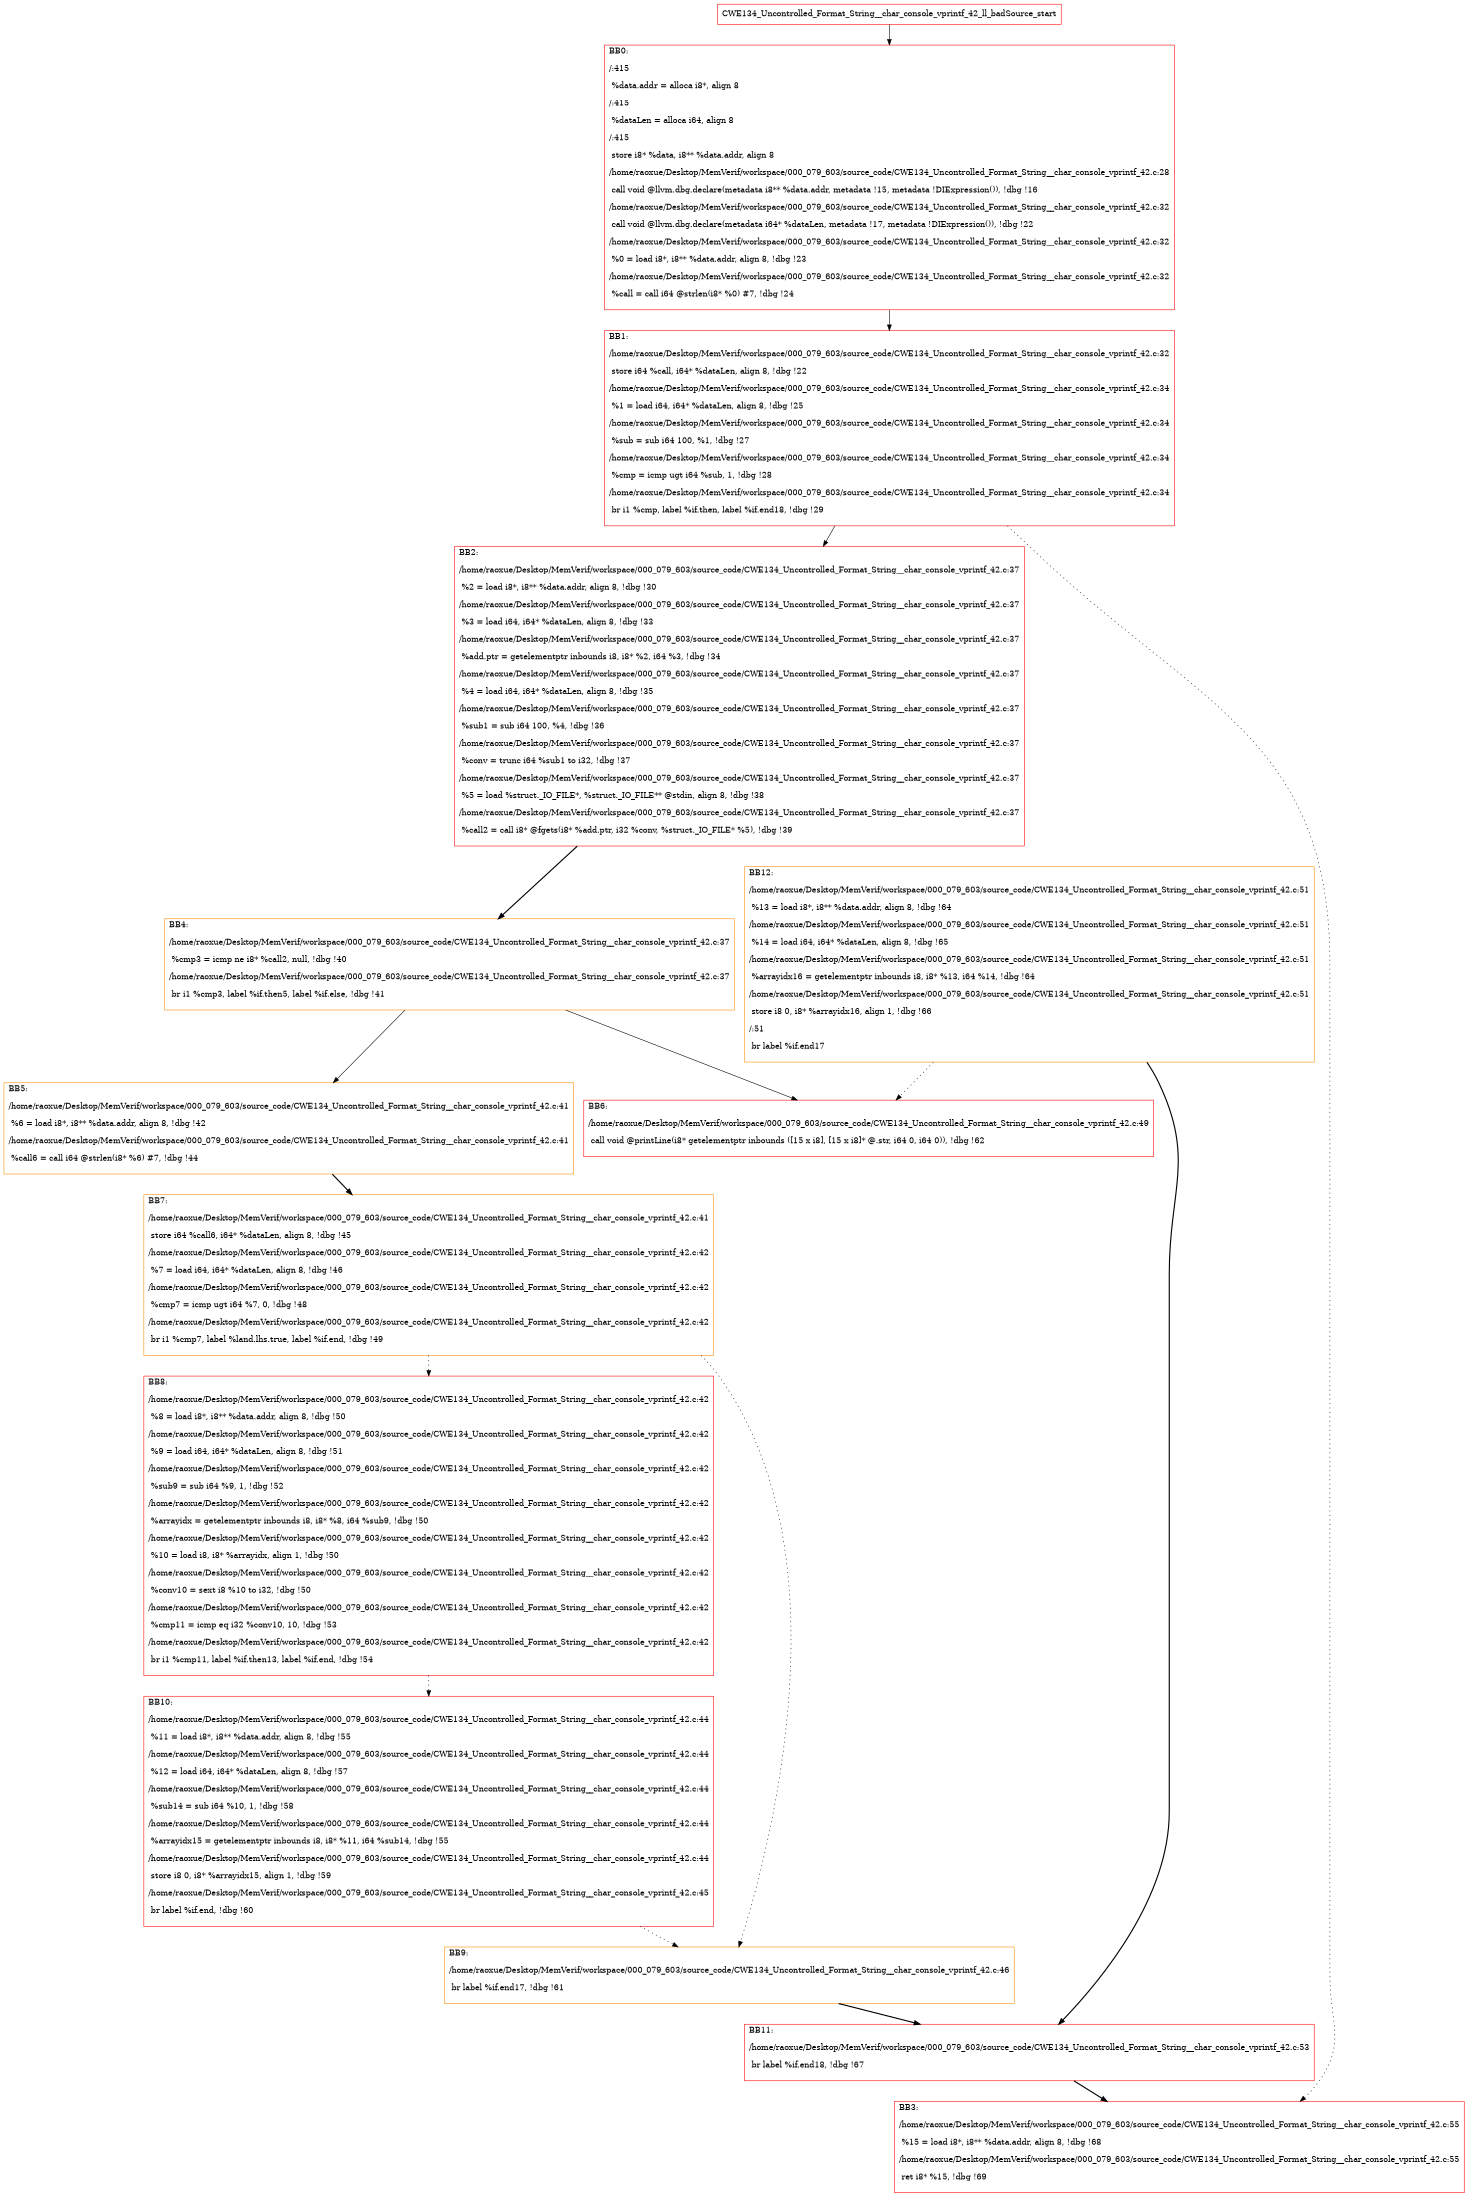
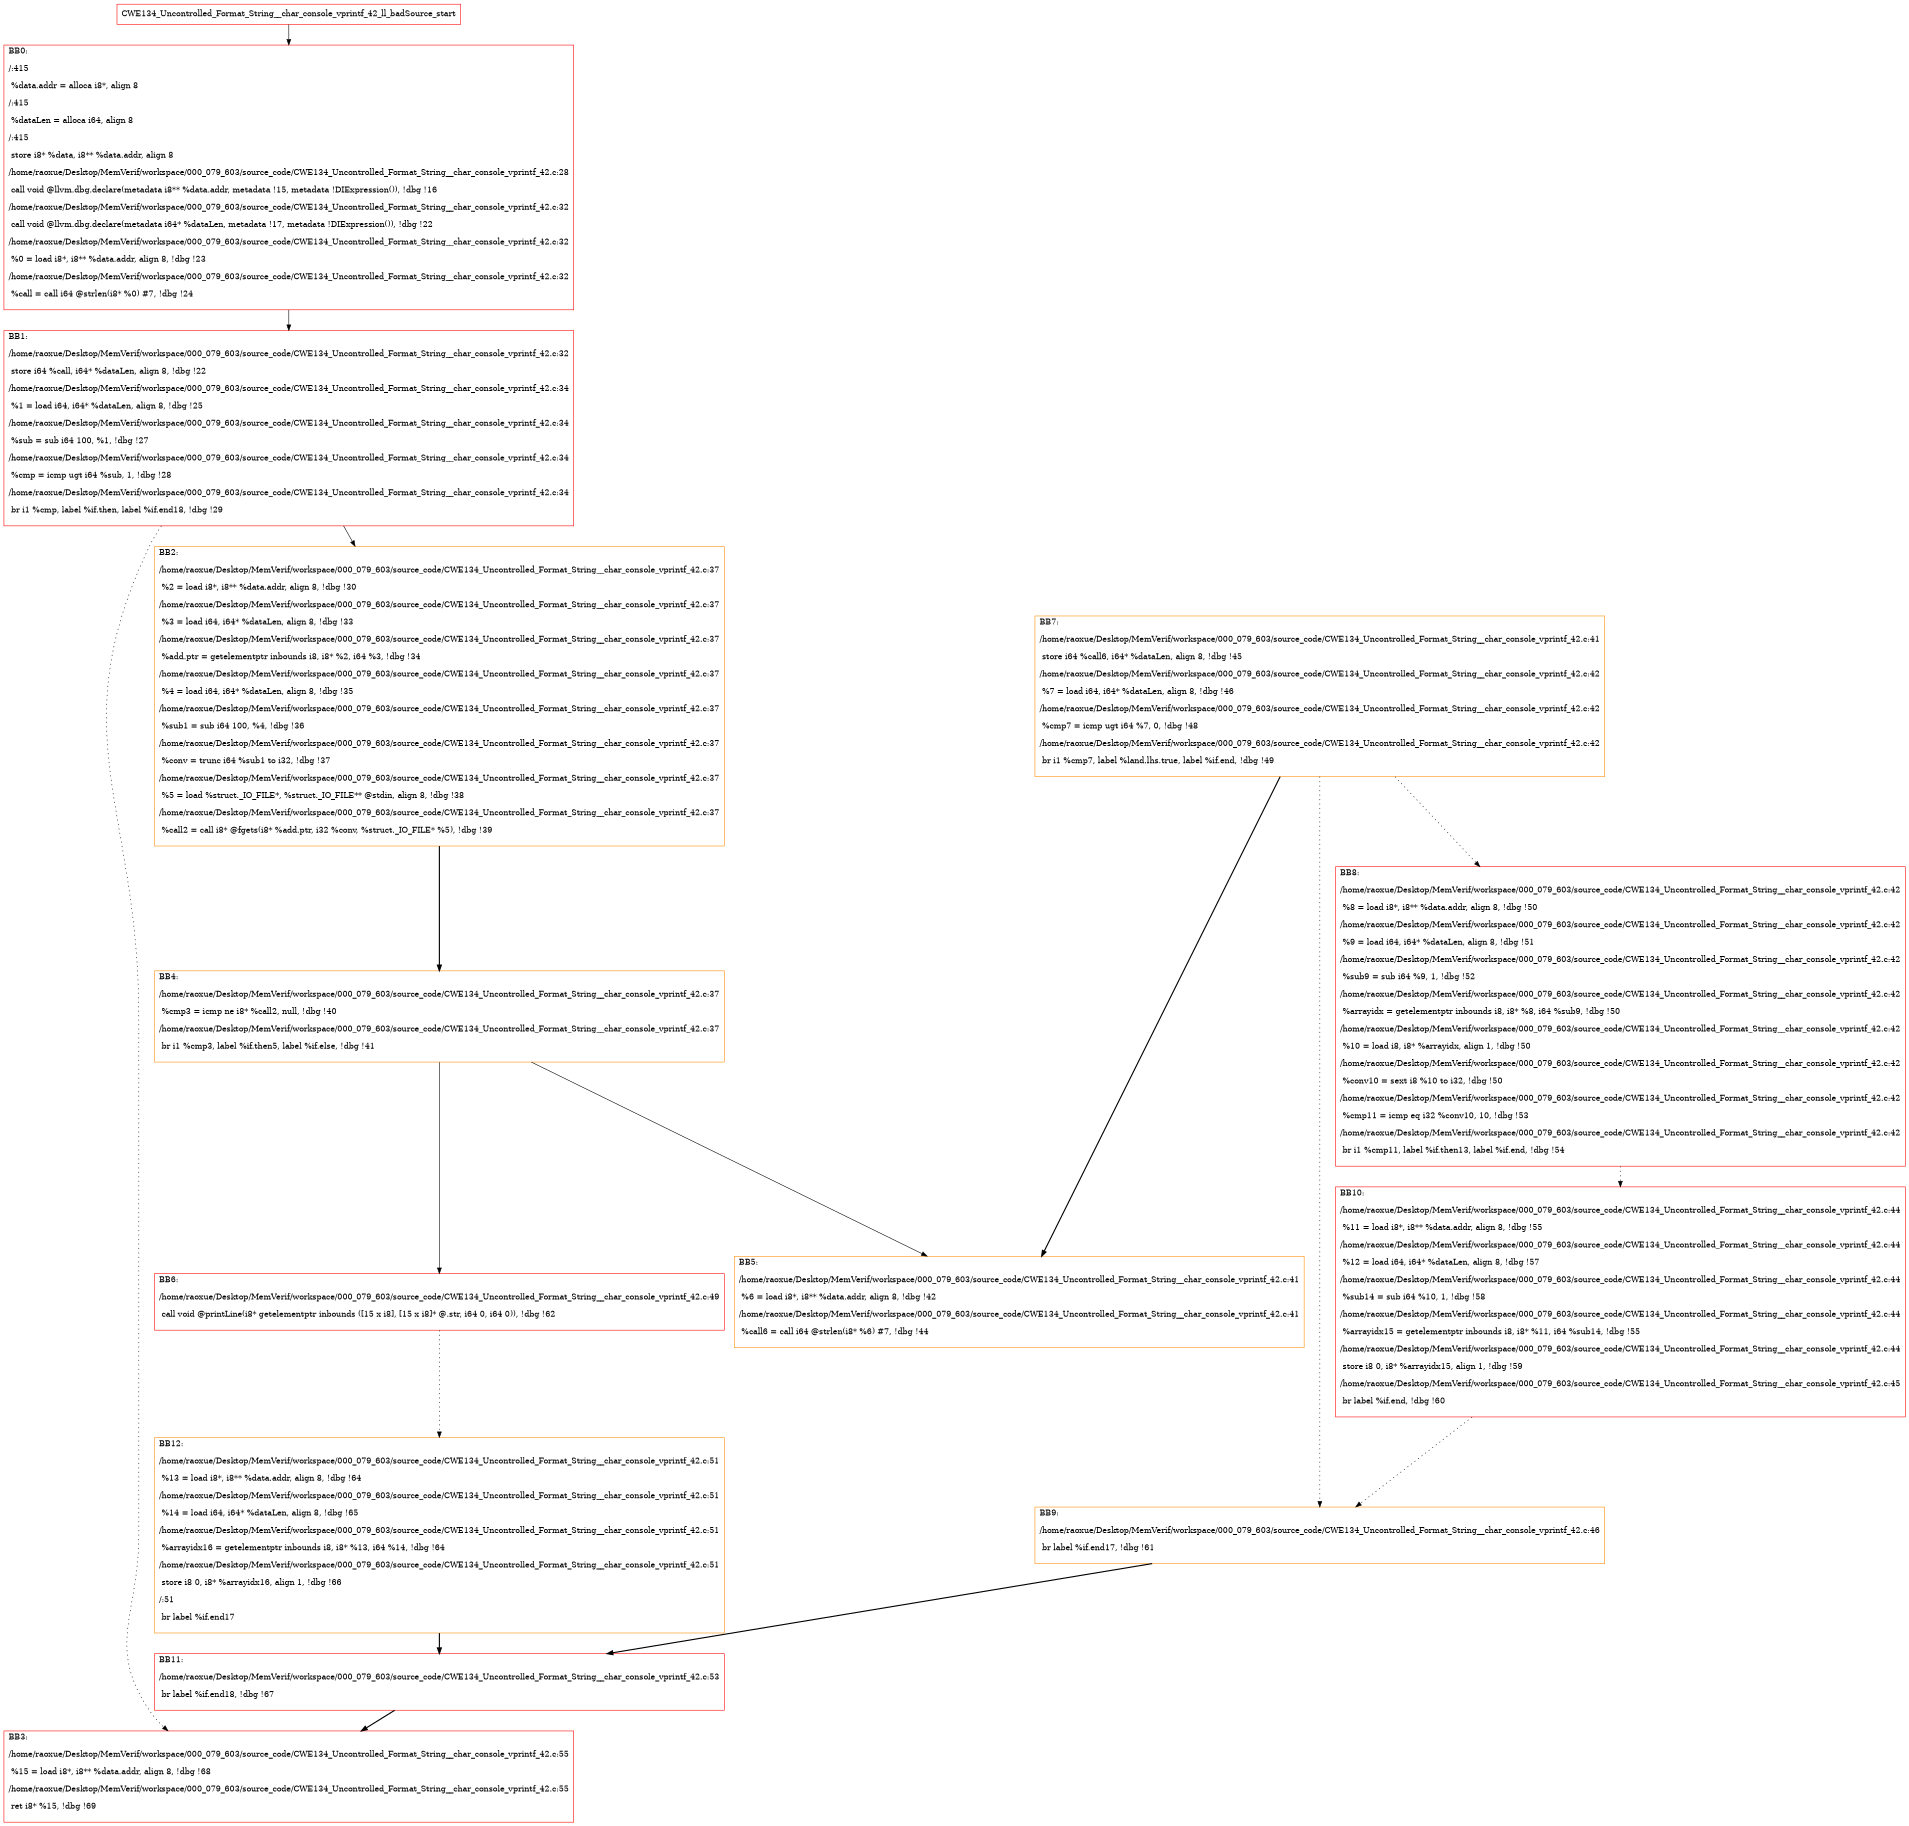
(739, 696) -> (439, 696)
(917, 1079) -> (439, 1381)
(340, 1182) -> (1162, 1014)
